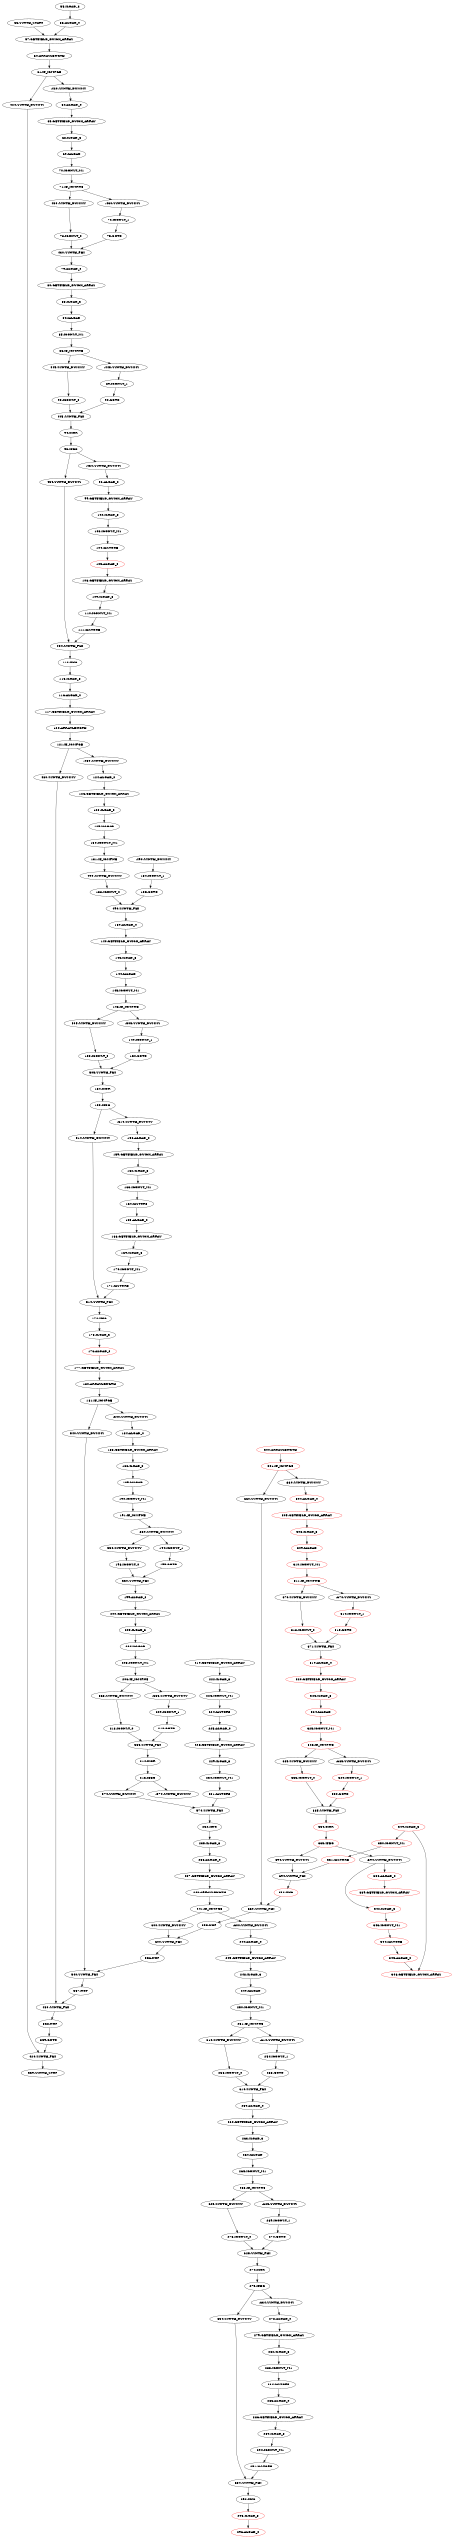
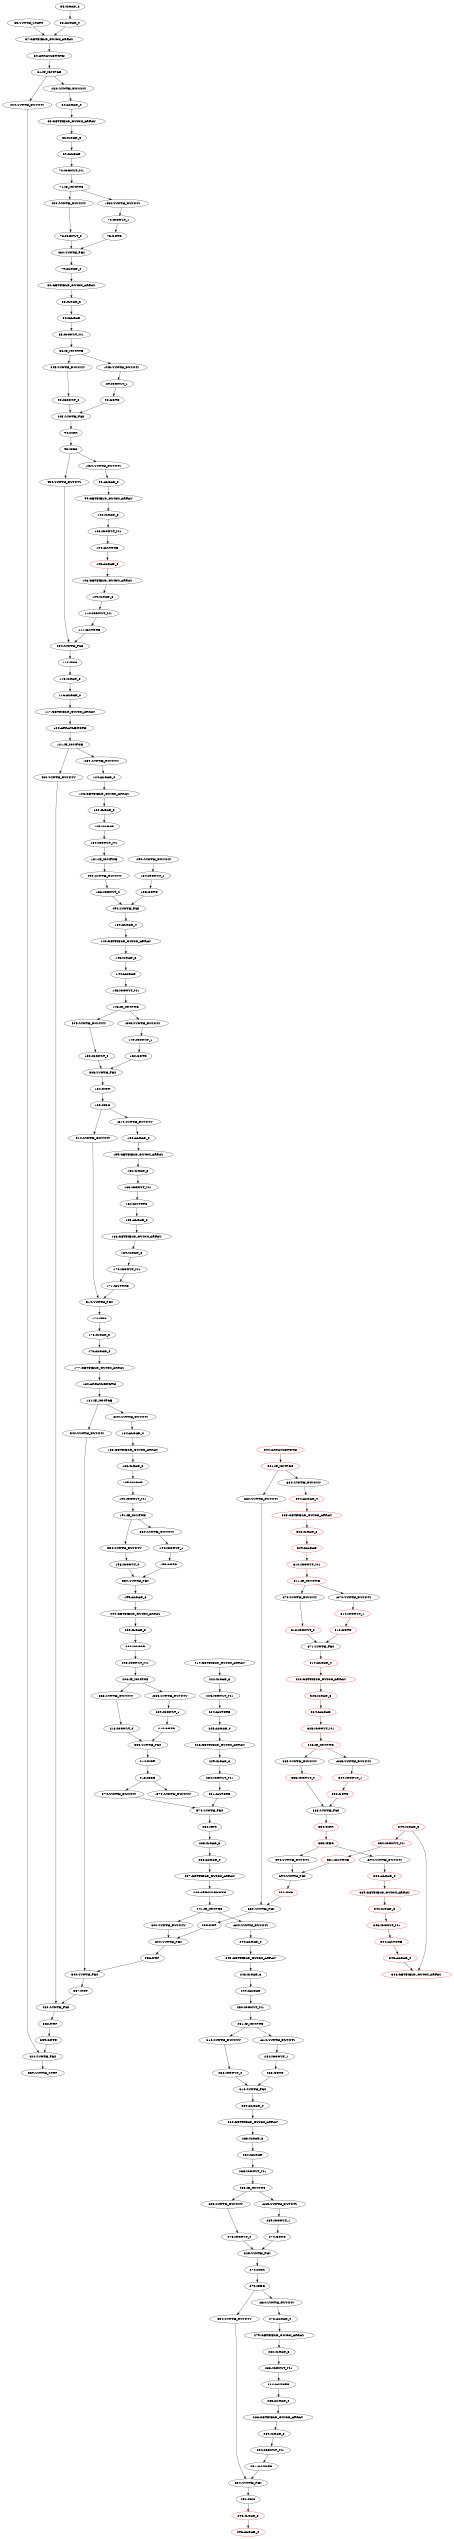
(99, 1351) -> (99, 1351)
(142, 1539) -> (128, 1530)
(347, 1884) -> (385, 1900)
